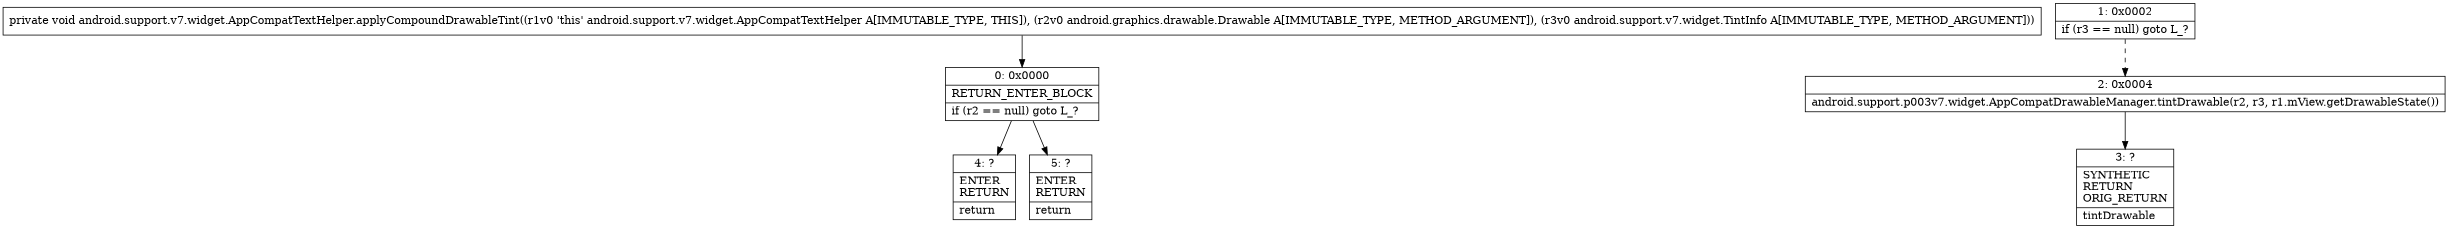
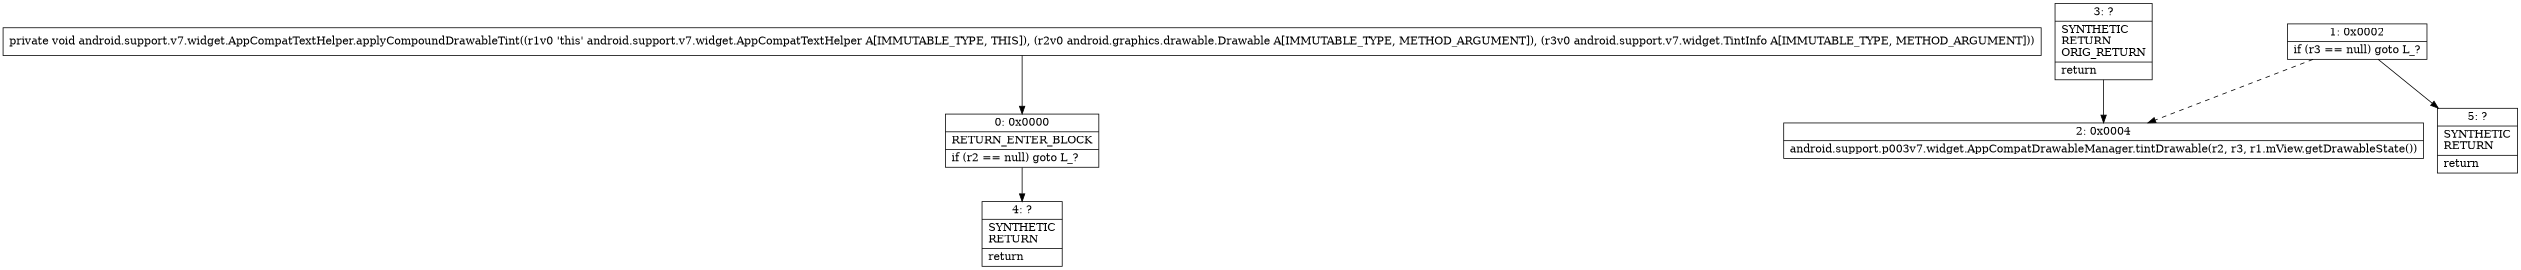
(2125, 126) -> (2104, 97)
(1039, 134) -> (2405, 81)
(980, 181) -> (1022, 228)
(1056, 181) -> (2477, 135)
(2119, 216) -> (2079, 71)
